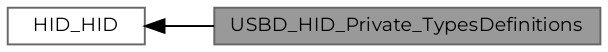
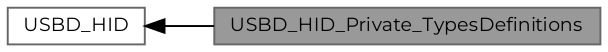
(76, 26) -> (76, 26)
